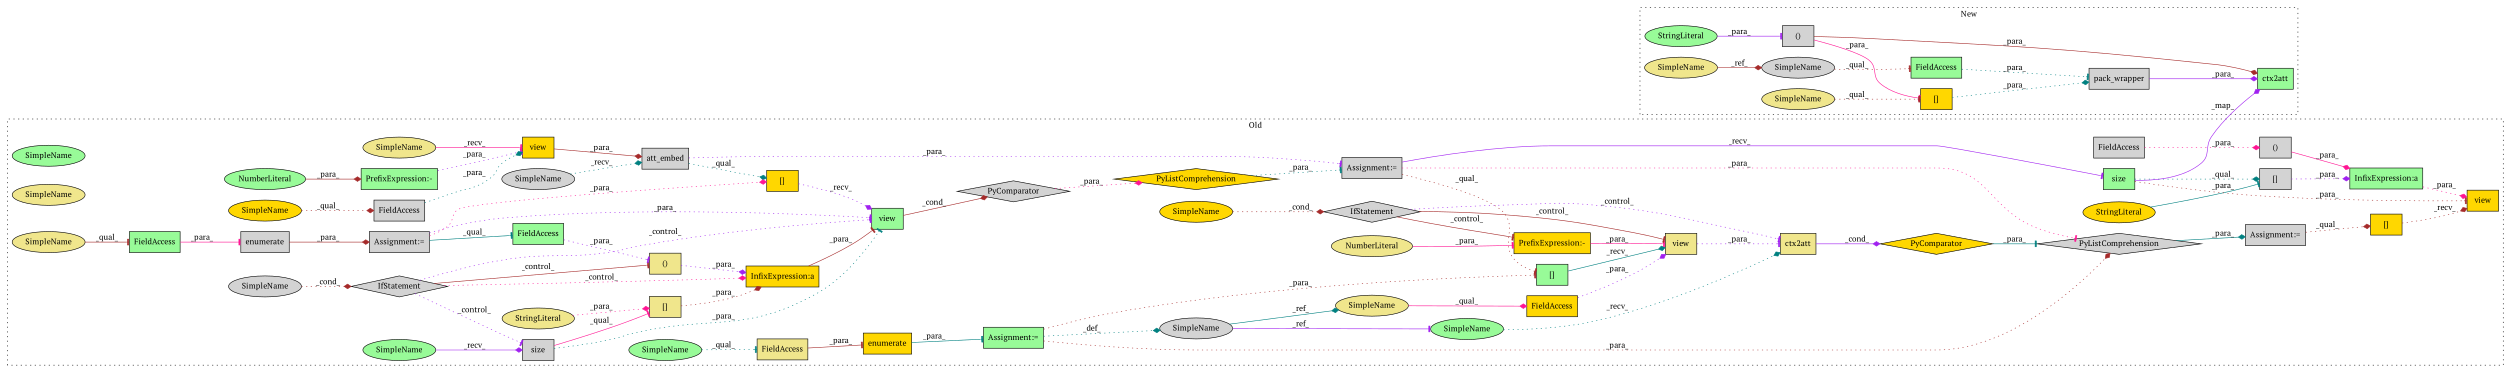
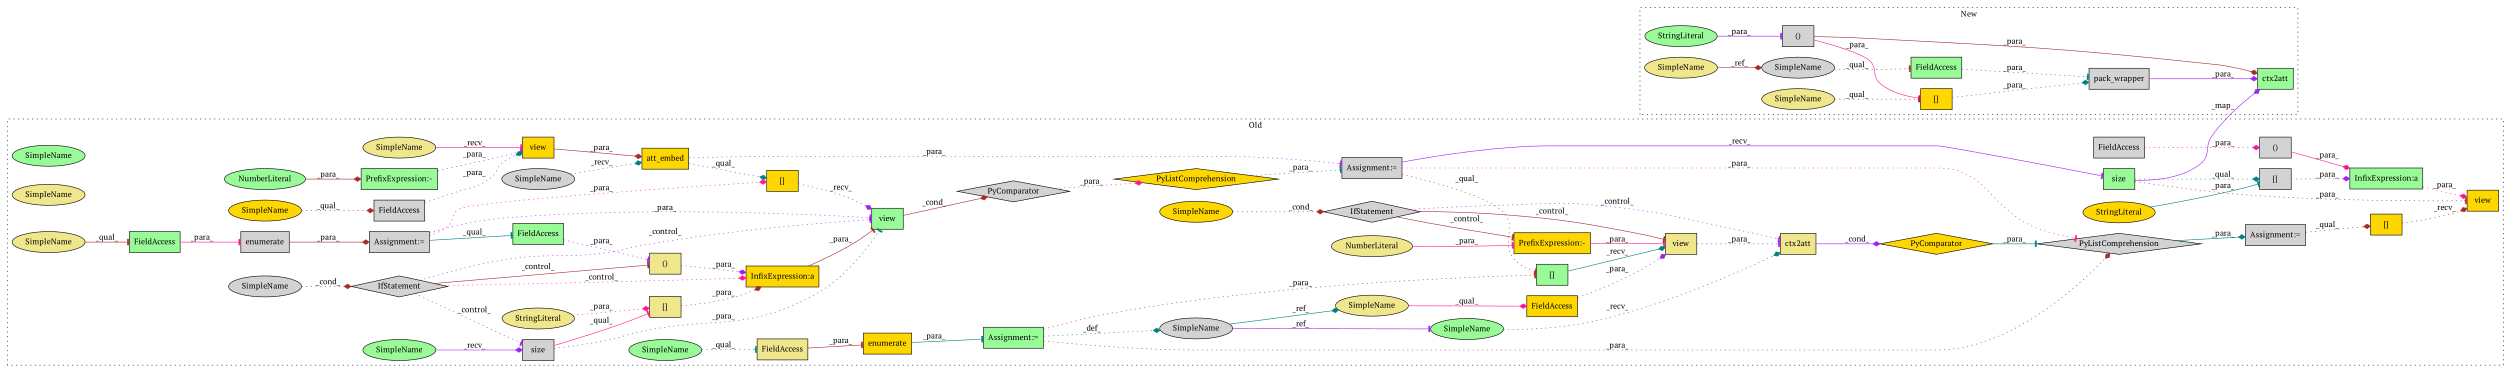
(665, 159) -> (665, 159)
